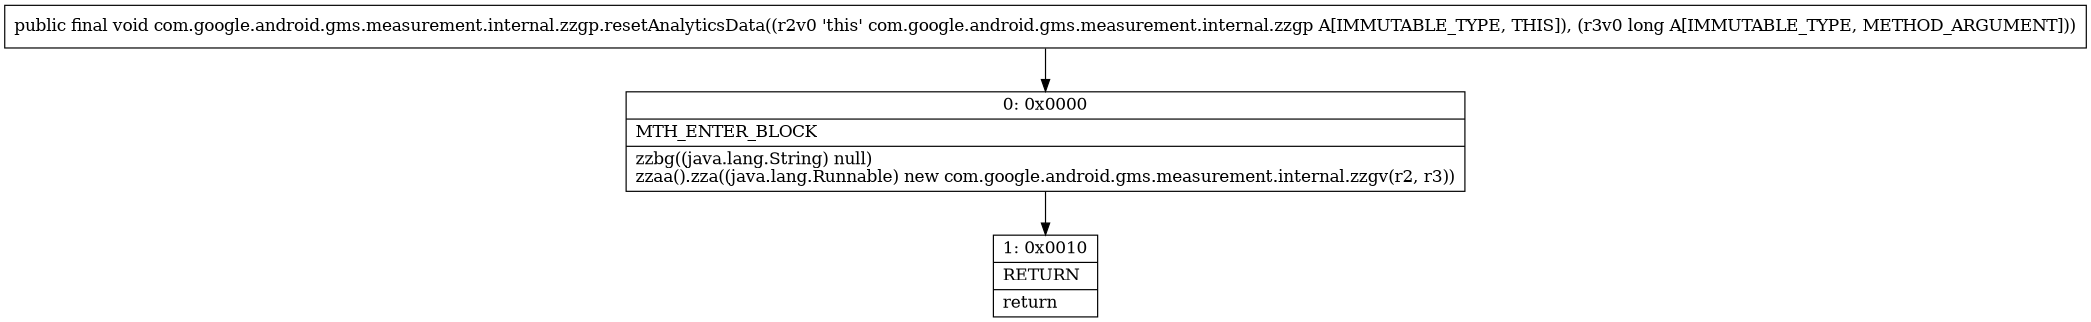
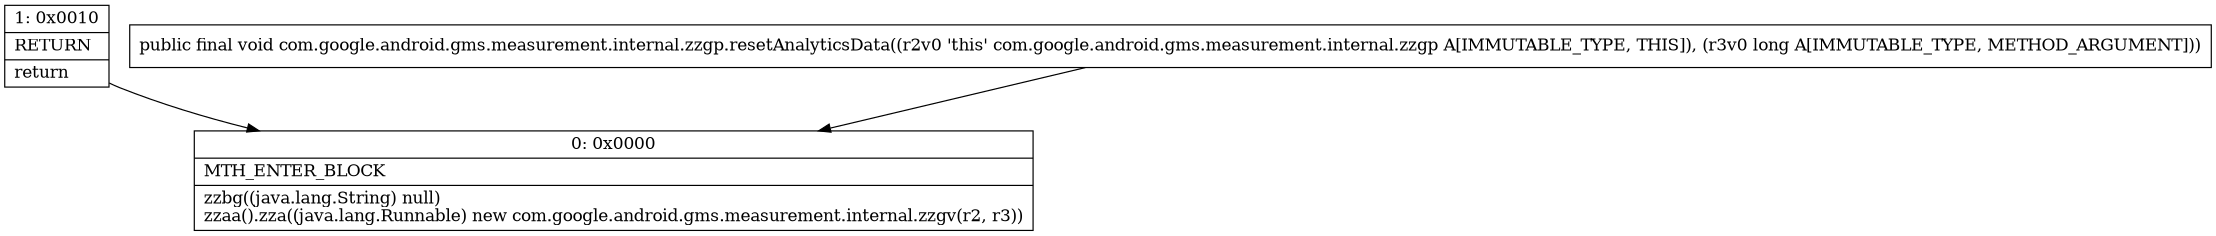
(1046, 207) -> (177, 108)
